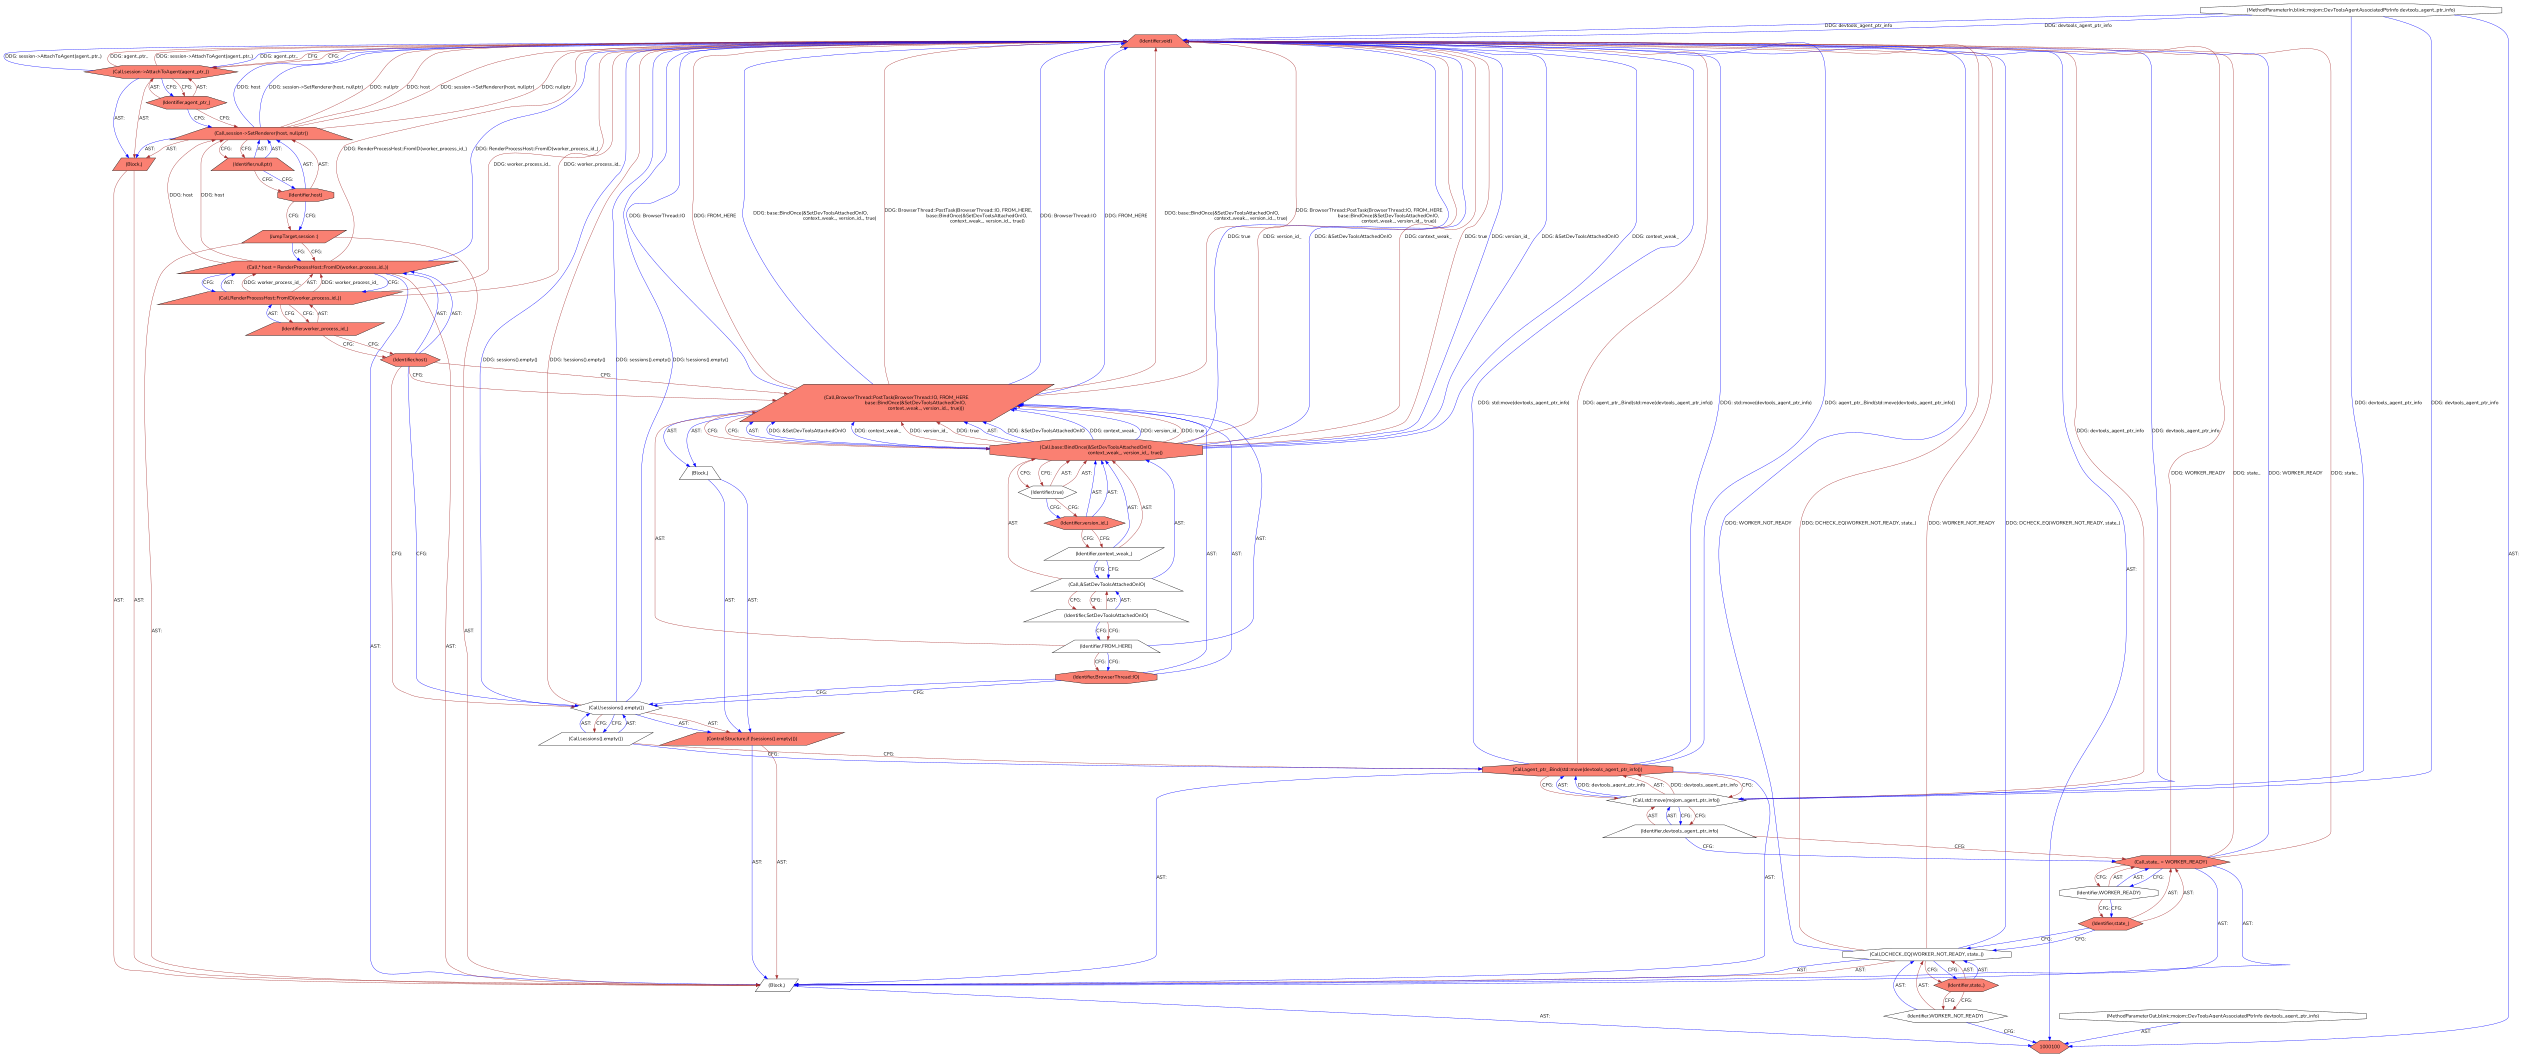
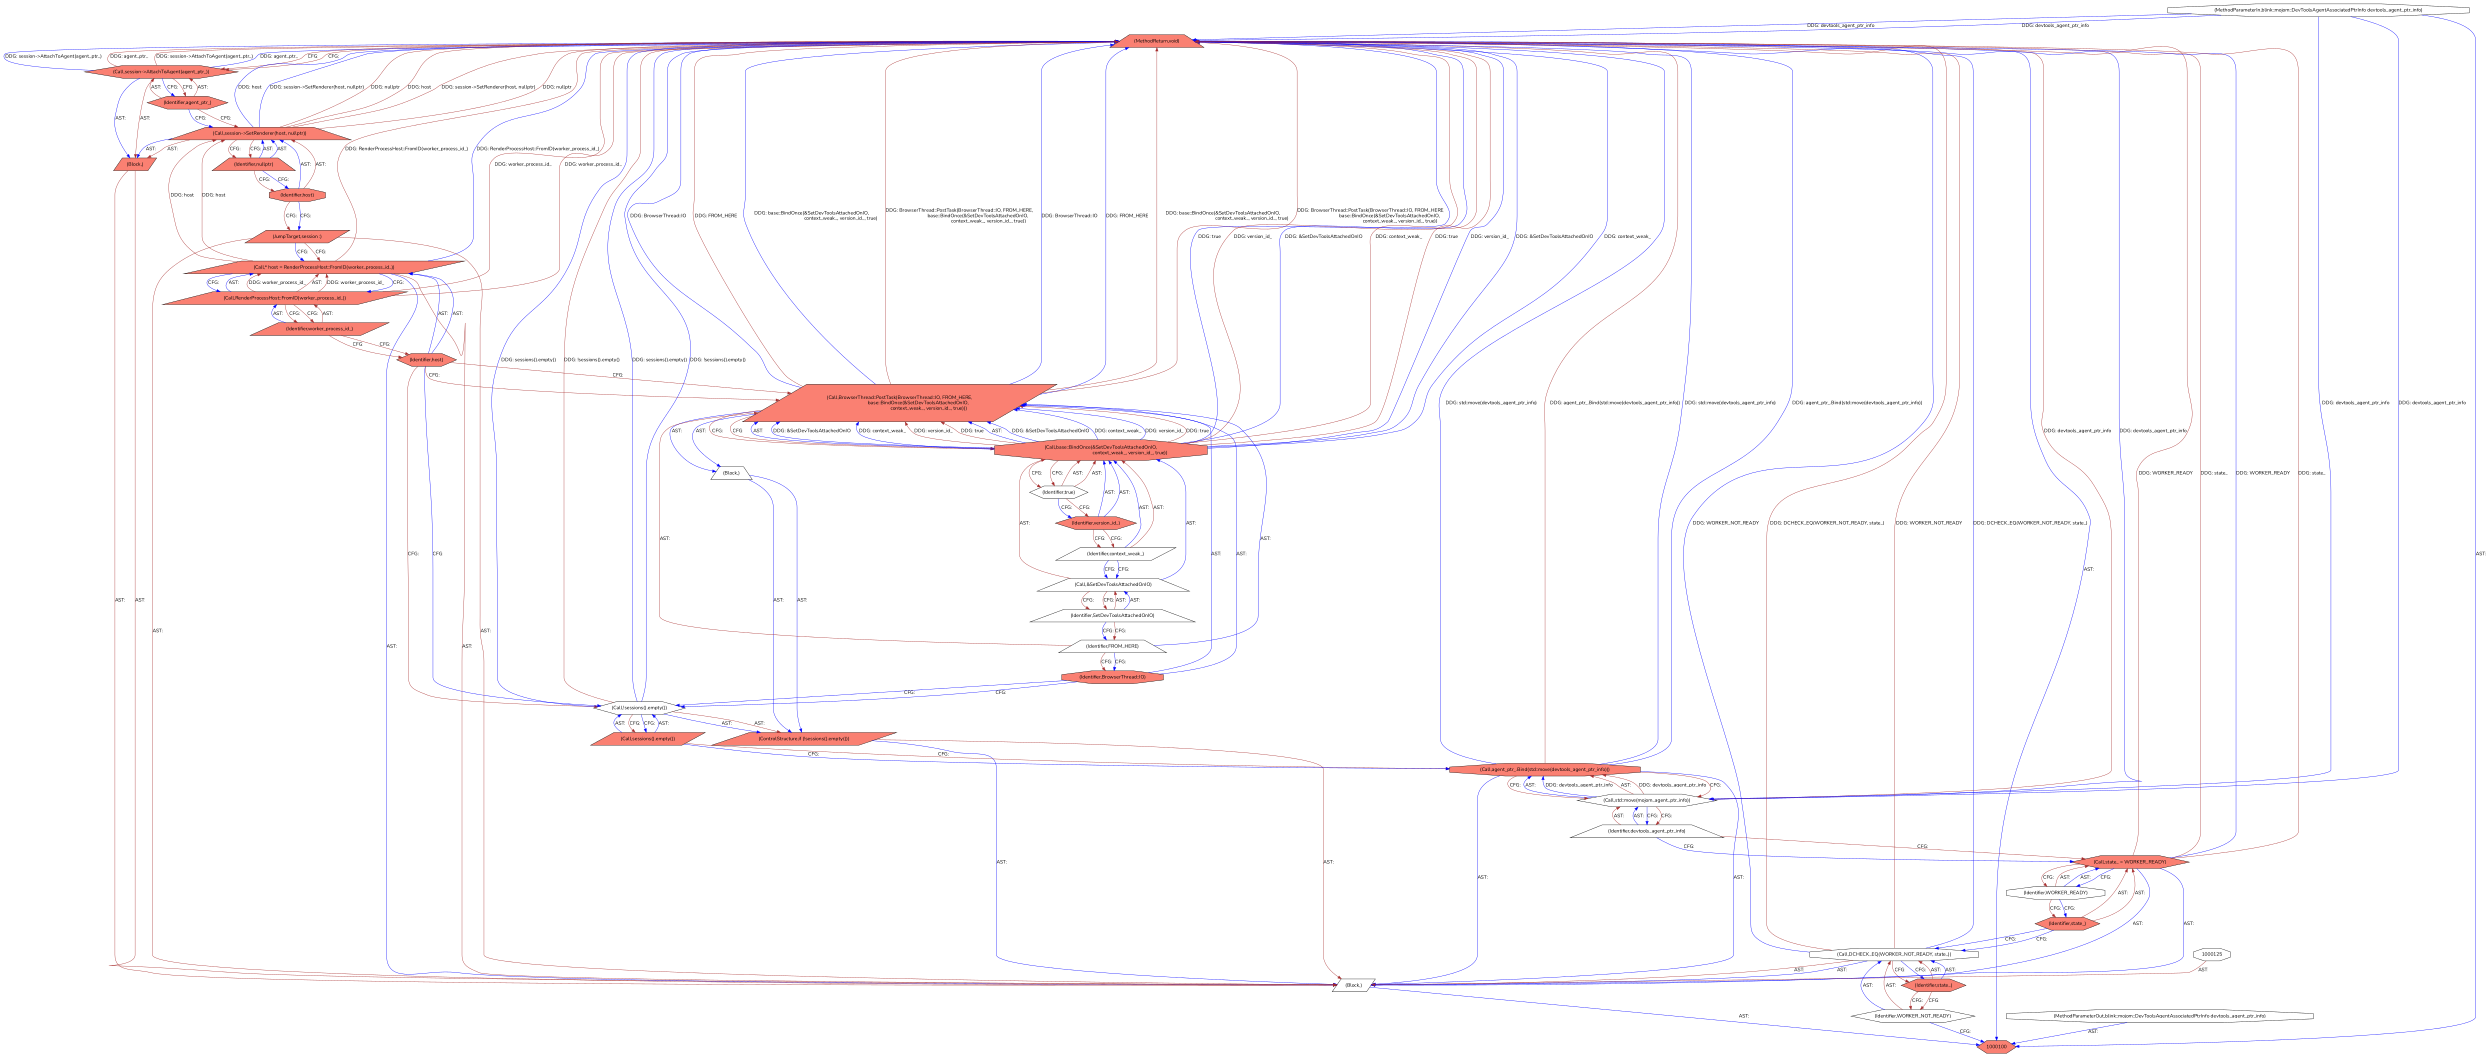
(1156, 41) -> (1157, 41)
(596, 739) -> (648, 739)
none -> (2212, 955)
